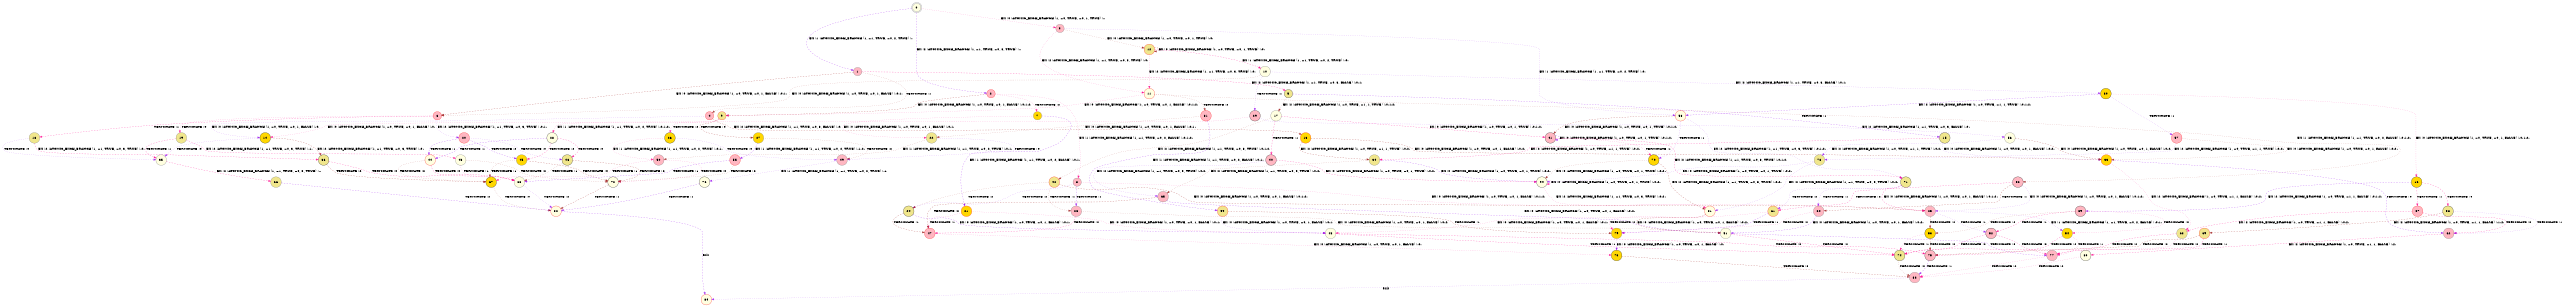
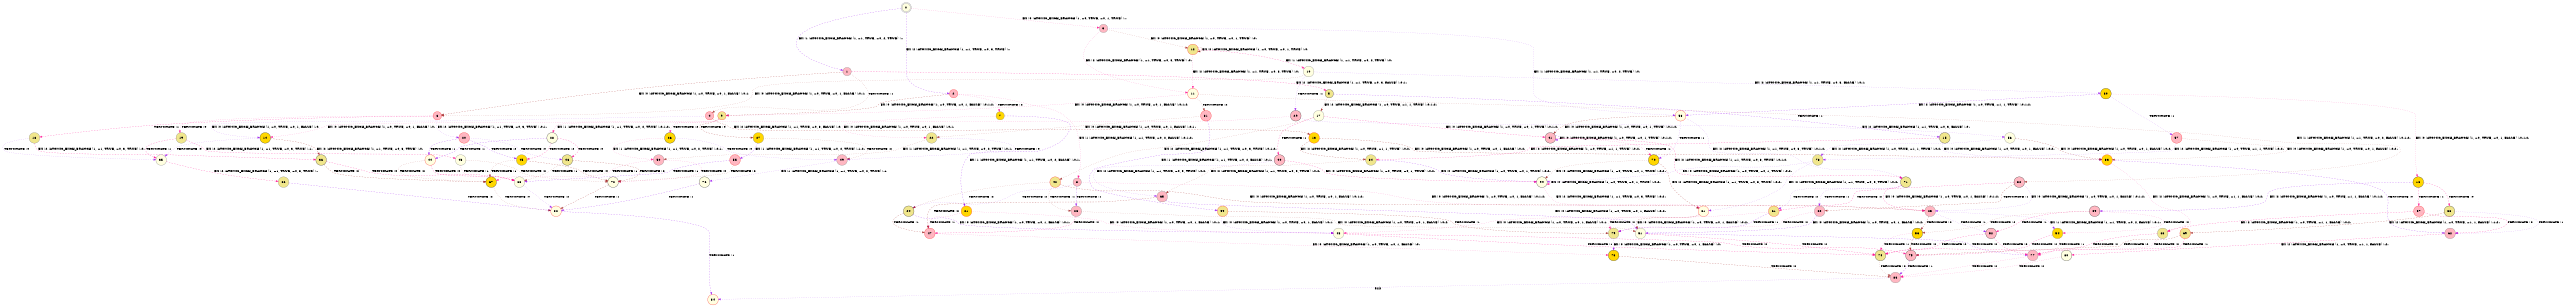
(1617, 233) -> (1614, 233)
(706, 255) -> (722, 255)
